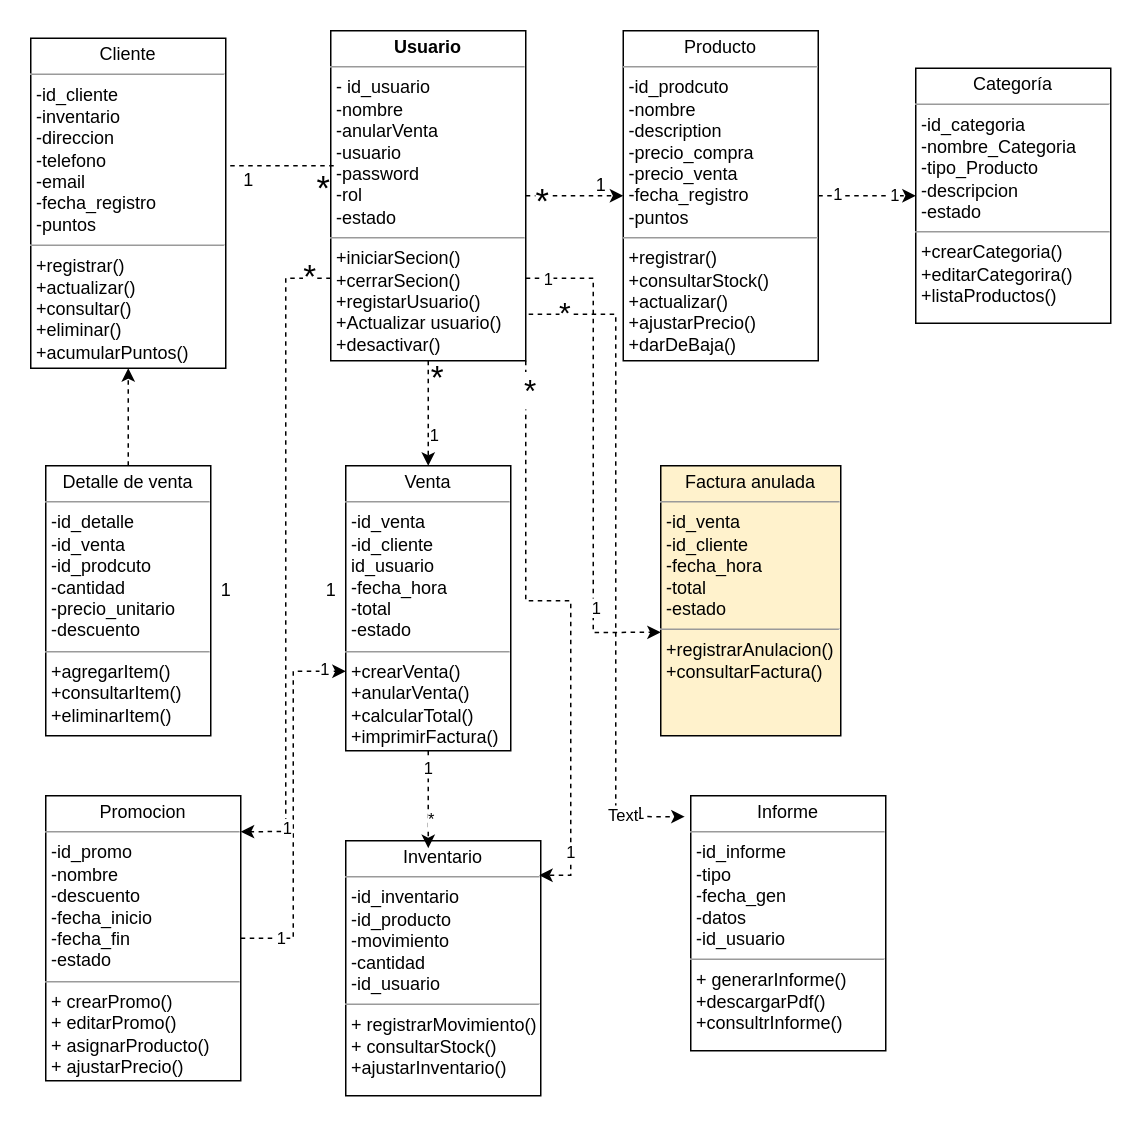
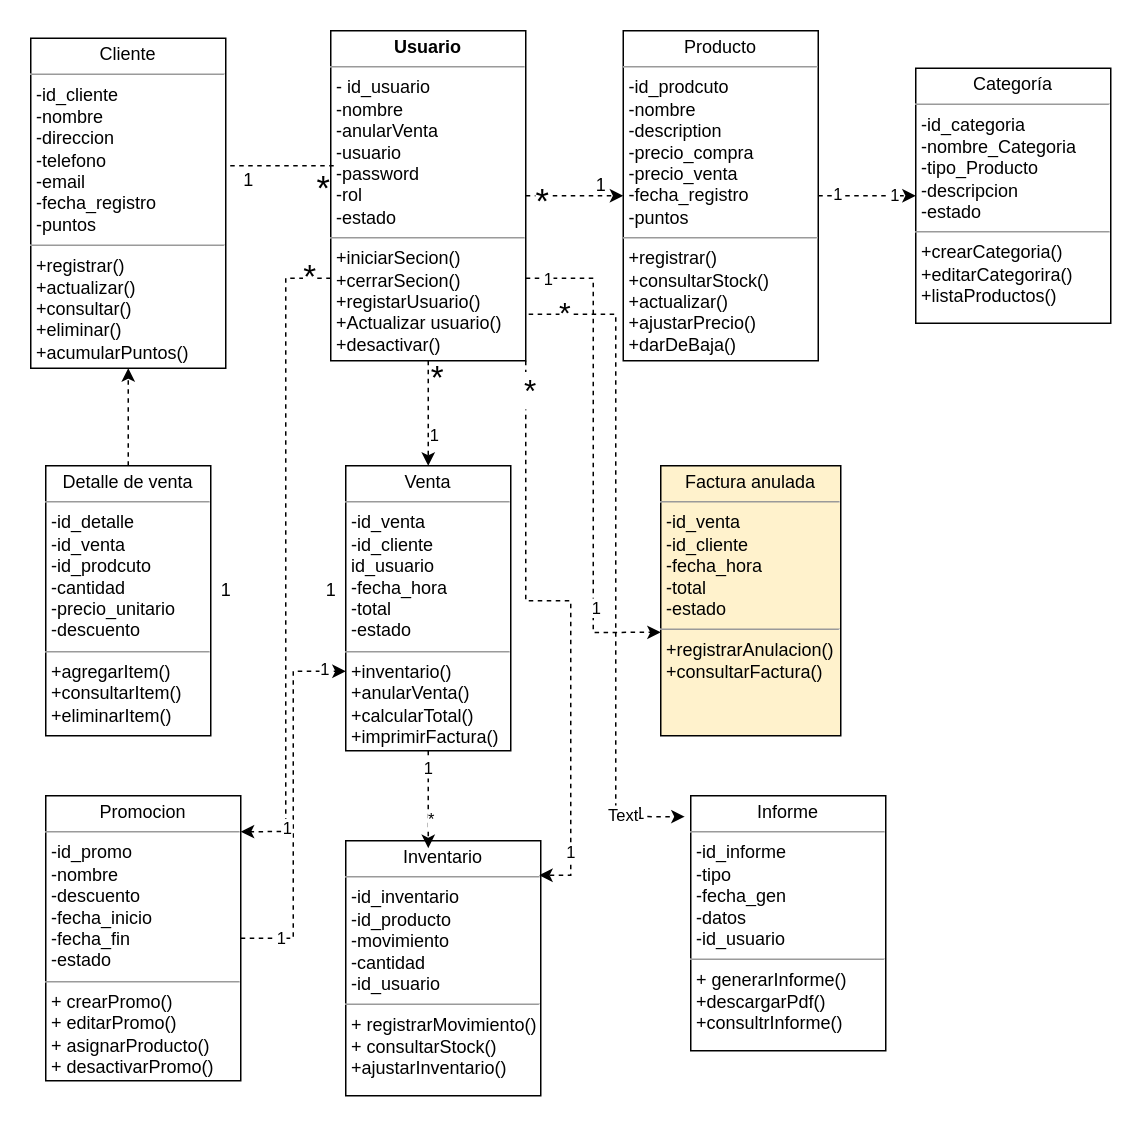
(114, 179) -> (114, 179)
(429, 585) -> (429, 585)
(137, 915) -> (137, 915)
